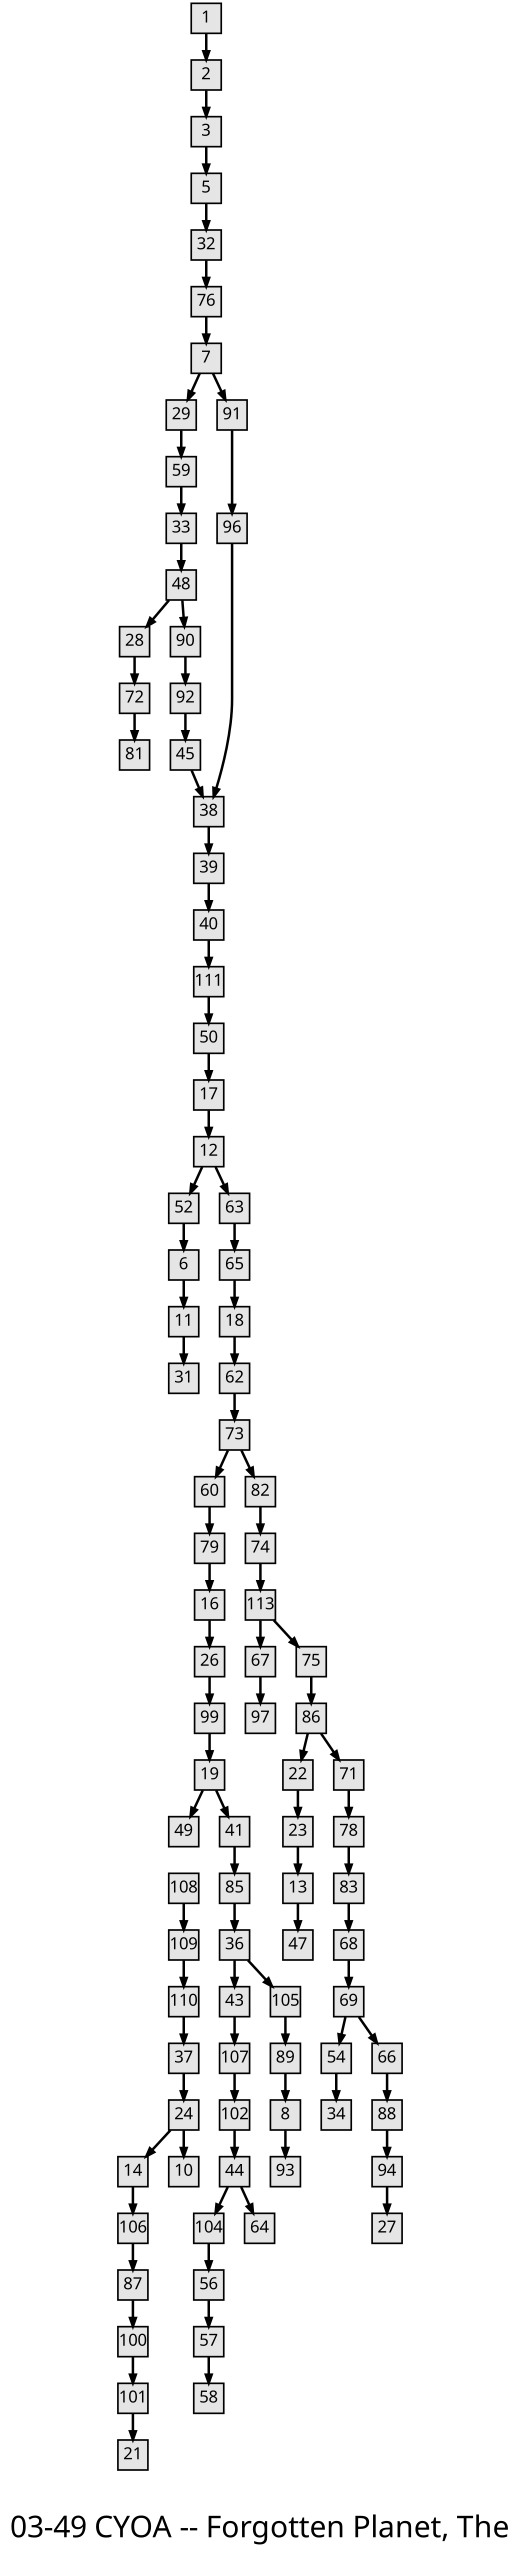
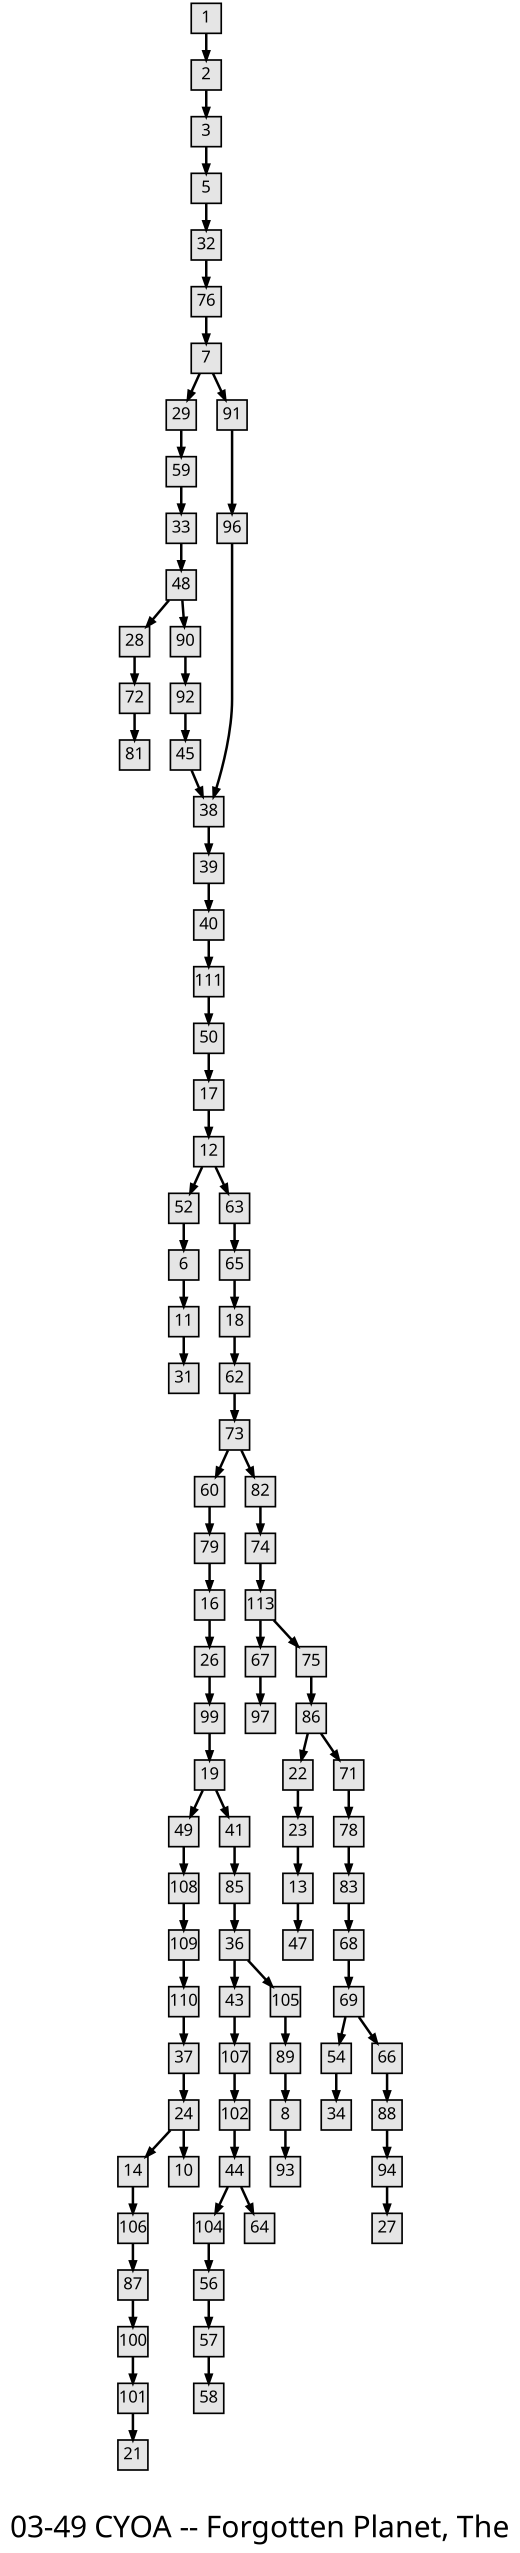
none -> (184, 1856)
